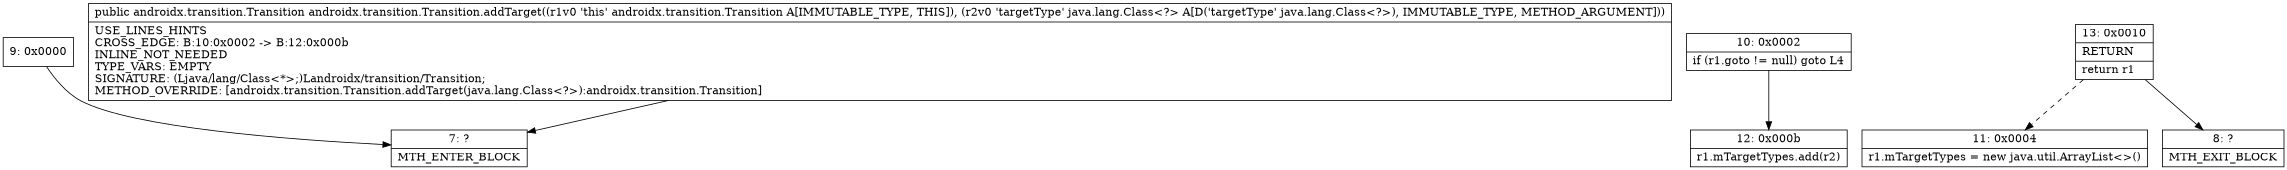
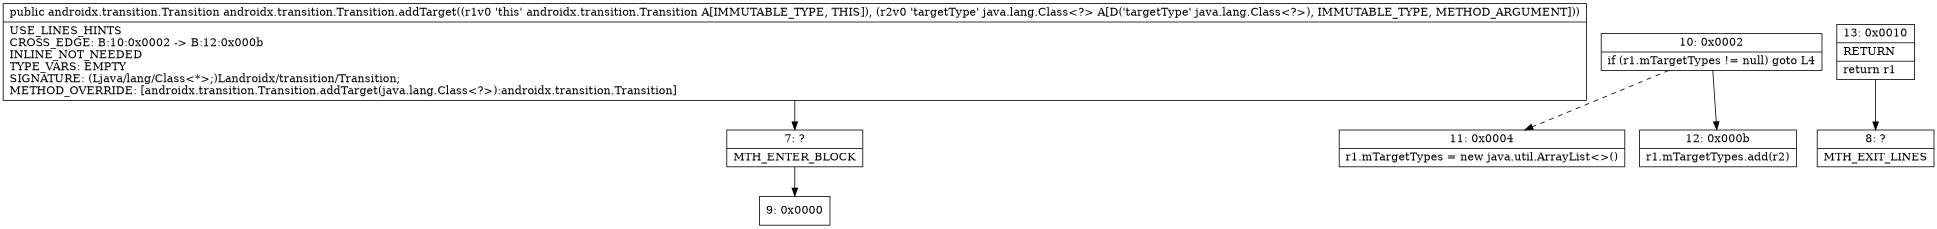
(1769, 61) -> (1712, 61)
(2057, 102) -> (1601, 99)
(206, 130) -> (795, 177)
(2223, 157) -> (1876, 157)
